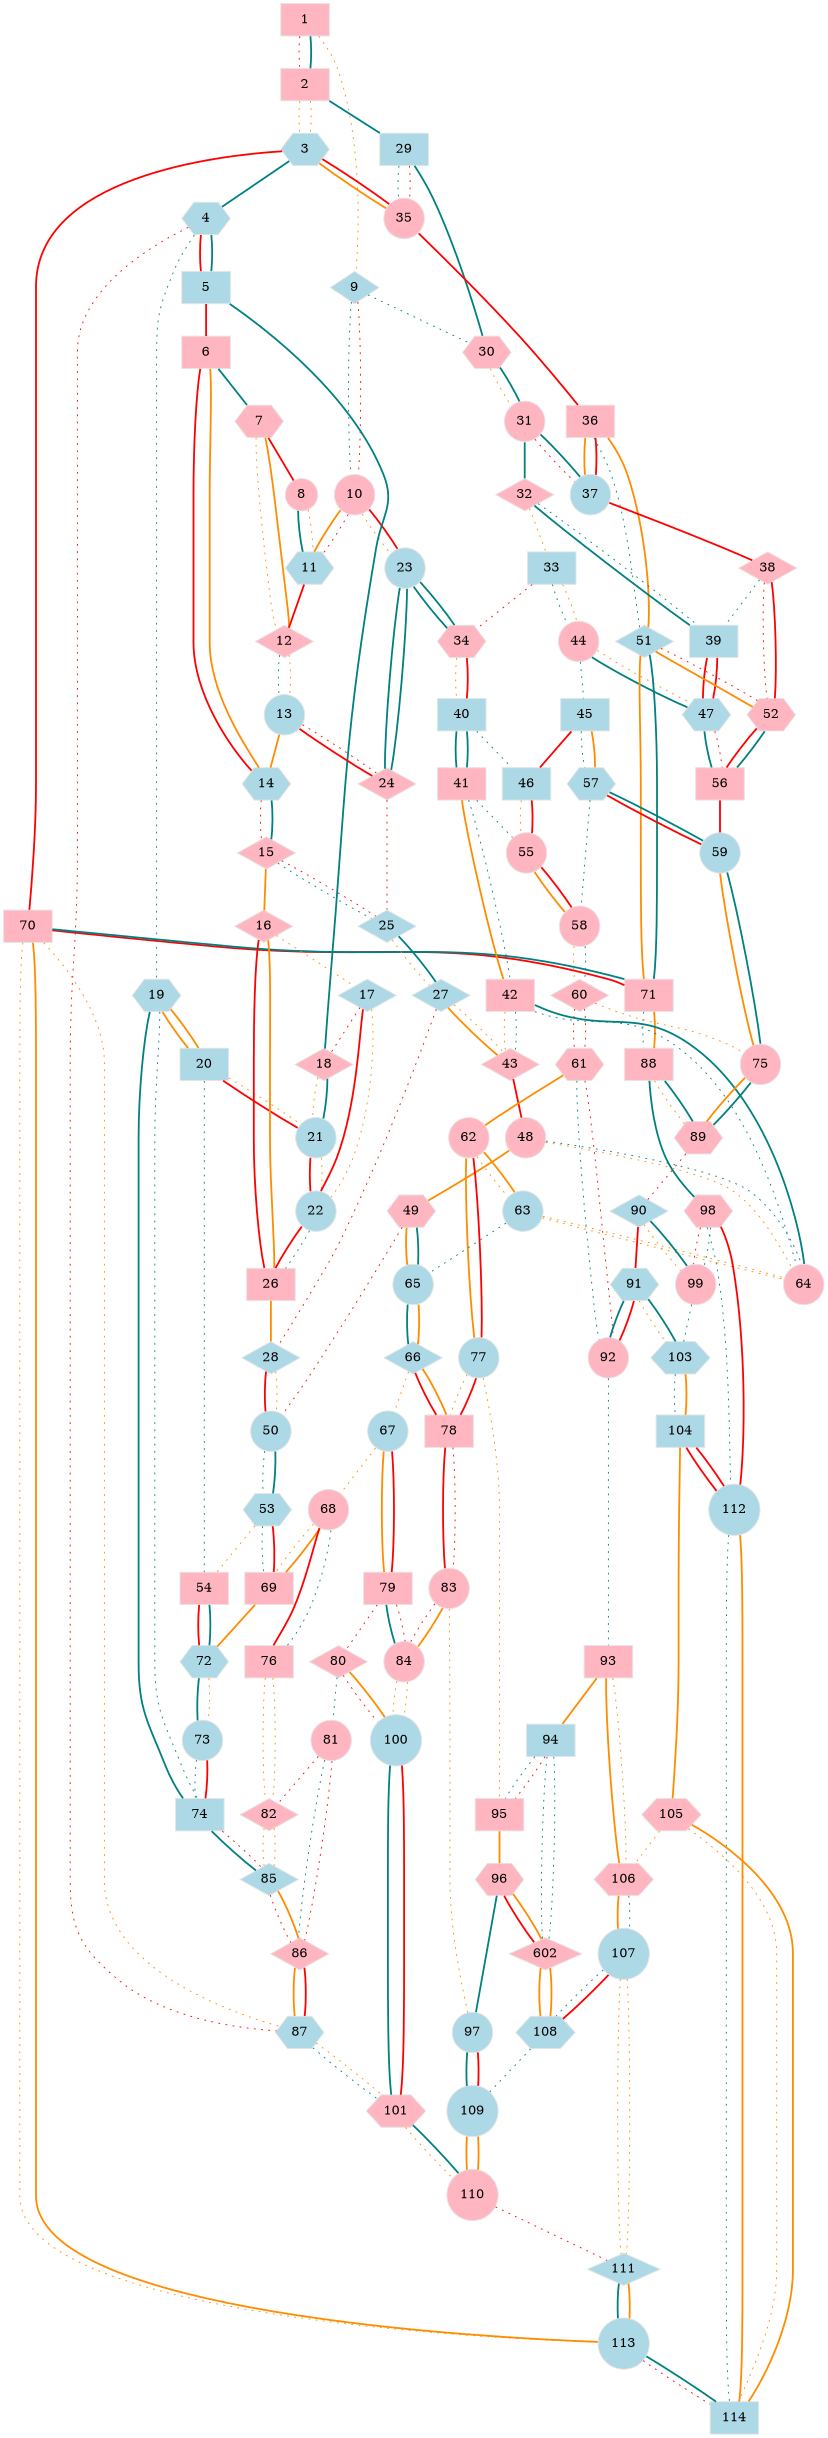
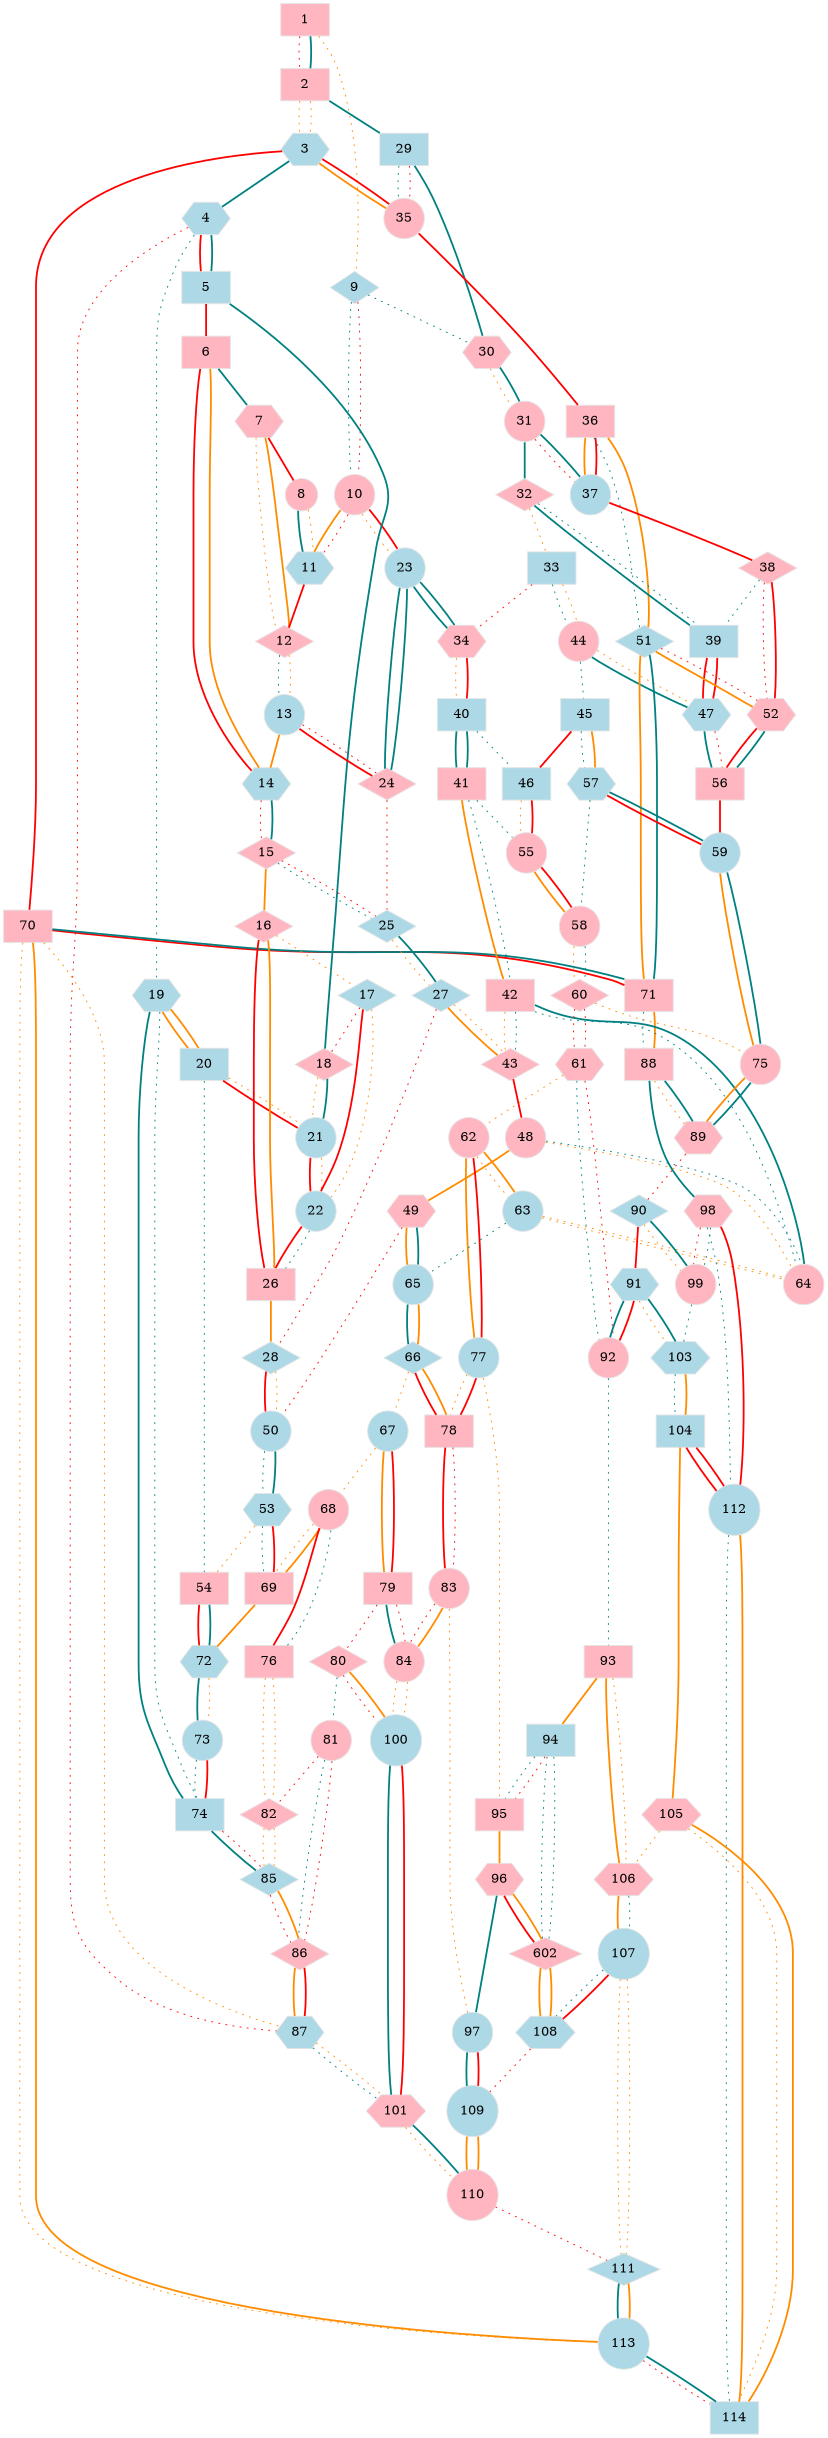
(524, 1100) -> (524, 1100)
(510, 2070) -> (510, 2070)
